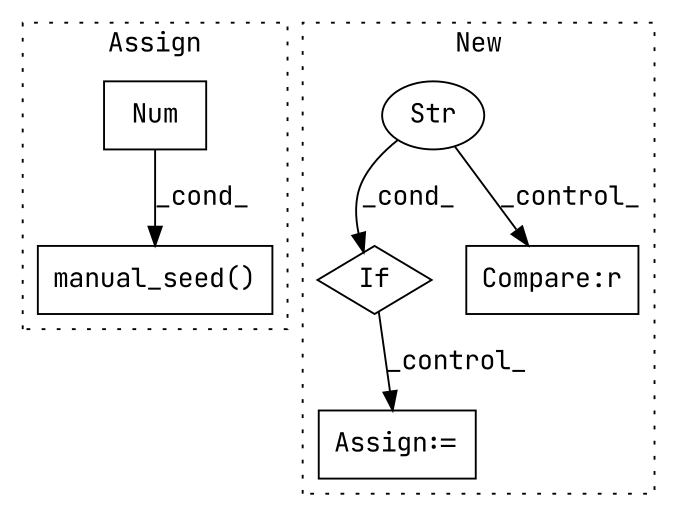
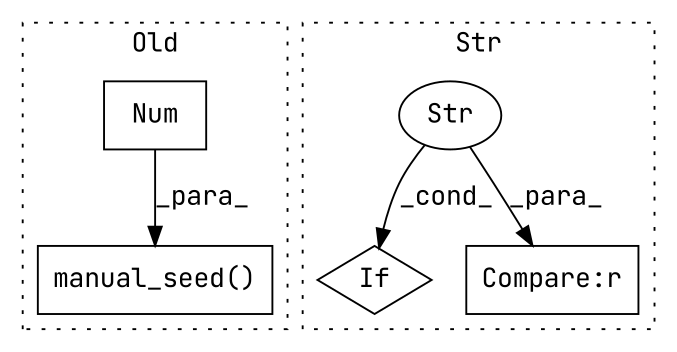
(155, 44) -> (155, 44)
(479, 44) -> (479, 44)
(202, 198) -> (202, 198)
(570, 198) -> (556, 198)
(397, 445) -> none
